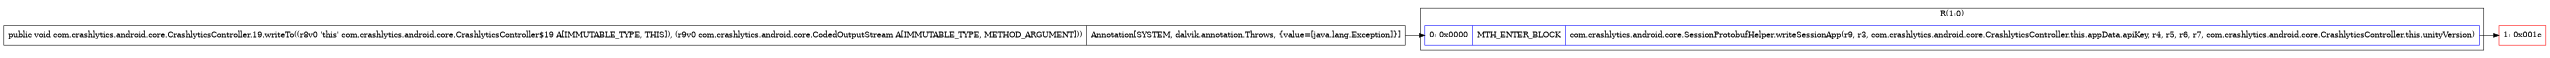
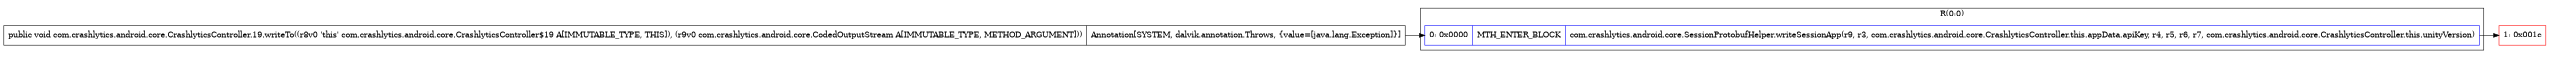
(1952, 14) -> (1952, 14)
